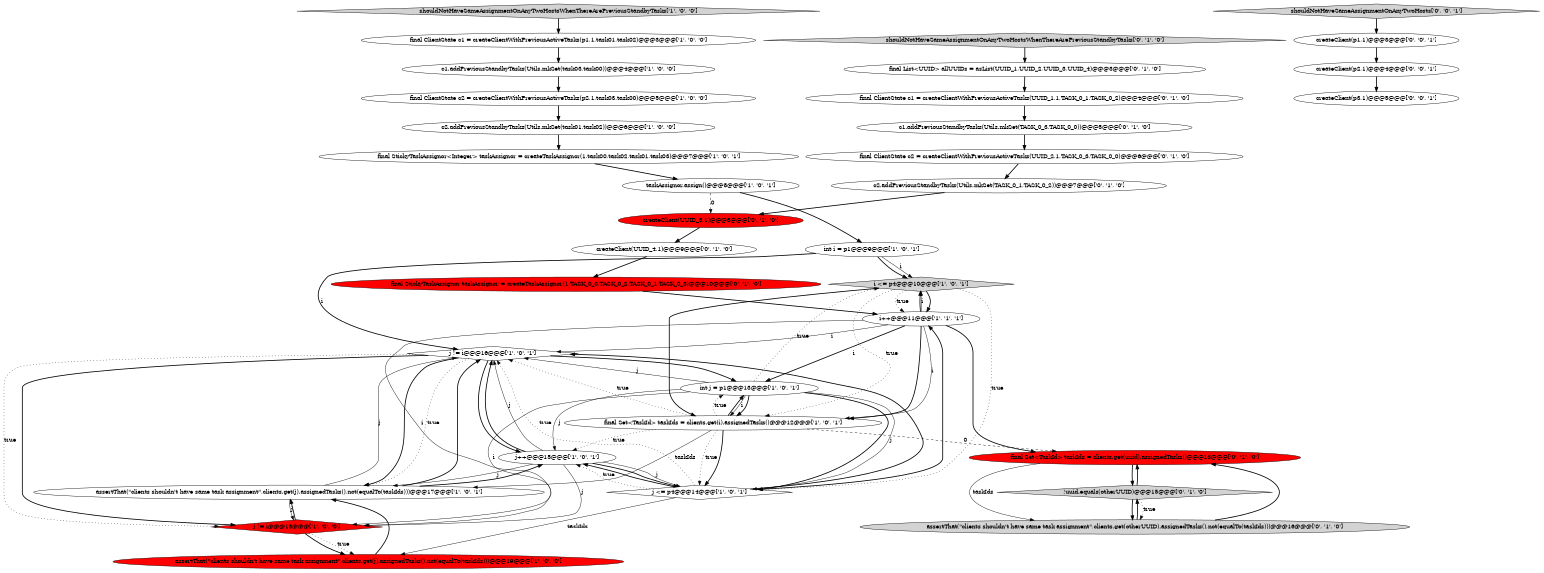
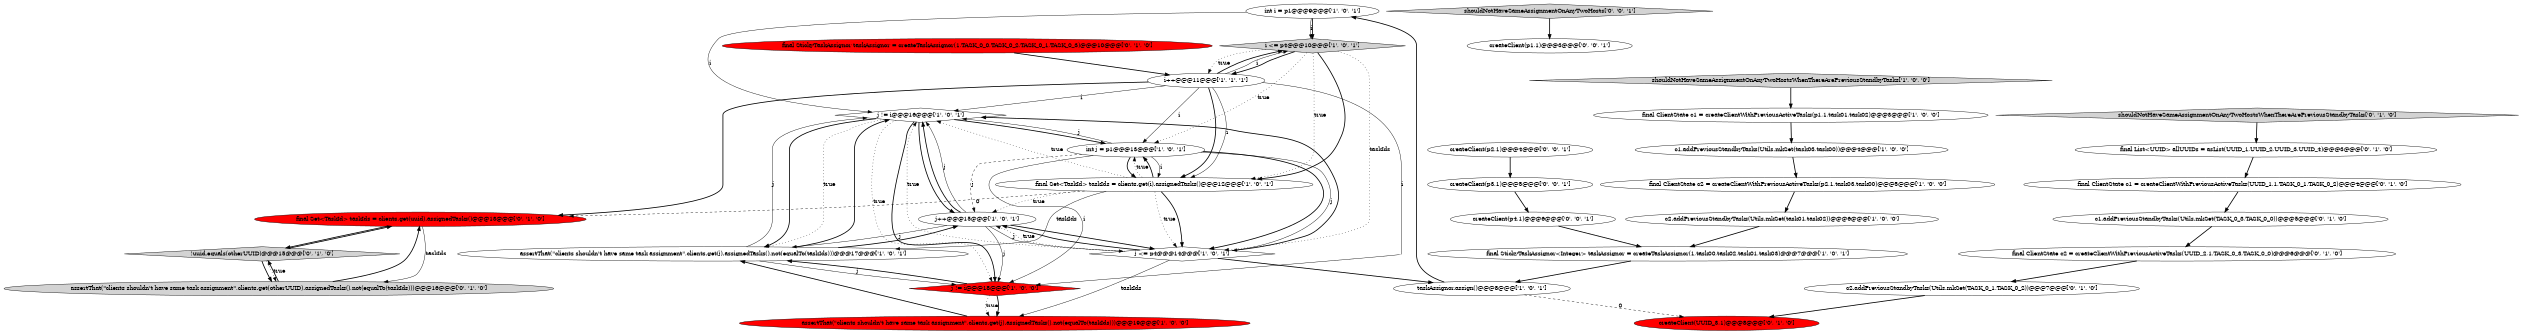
(1376, 53) -> none
none -> (1533, 219)
(664, 250) -> none
(485, 263) -> (882, 21)
(807, 325) -> (1238, 106)
(837, 353) -> (1172, 114)
(998, 388) -> (1380, 150)
(583, 403) -> (1007, 161)
(917, 472) -> (1323, 270)
